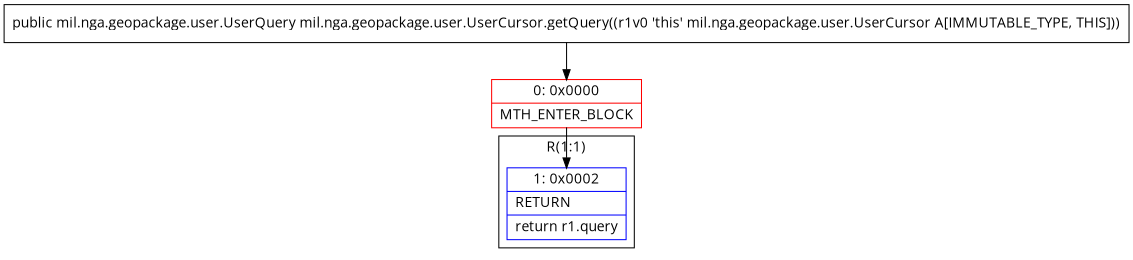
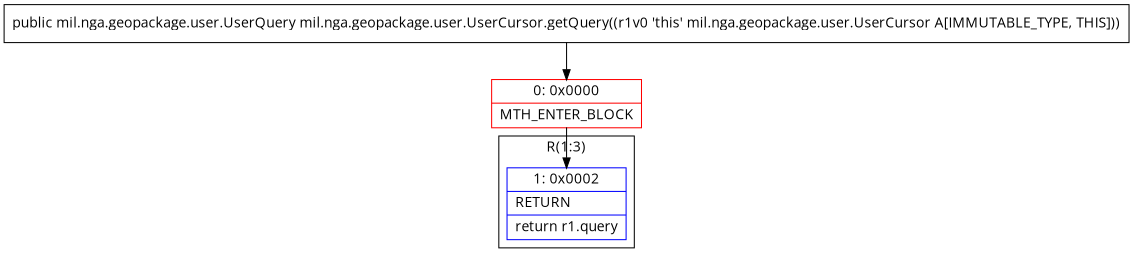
(567, 148) -> (567, 148)
